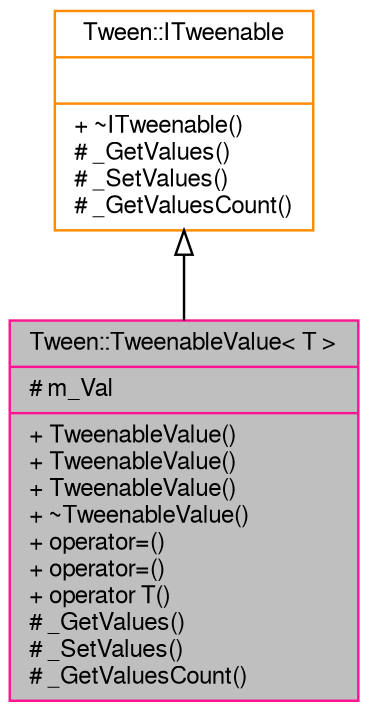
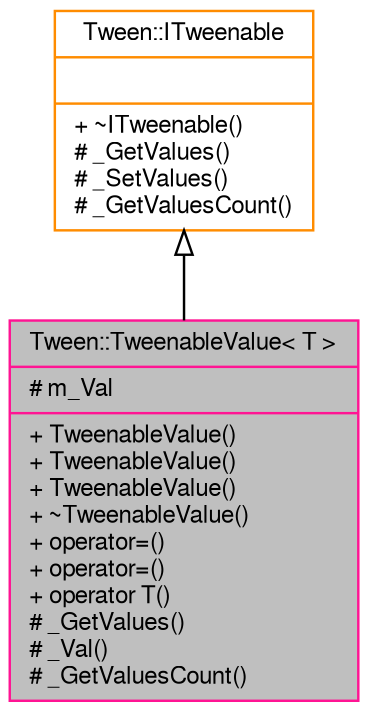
(107, 650) -> (69, 650)
